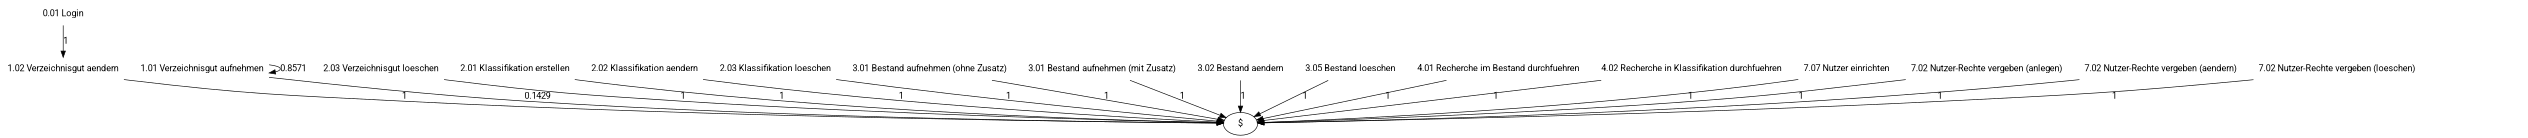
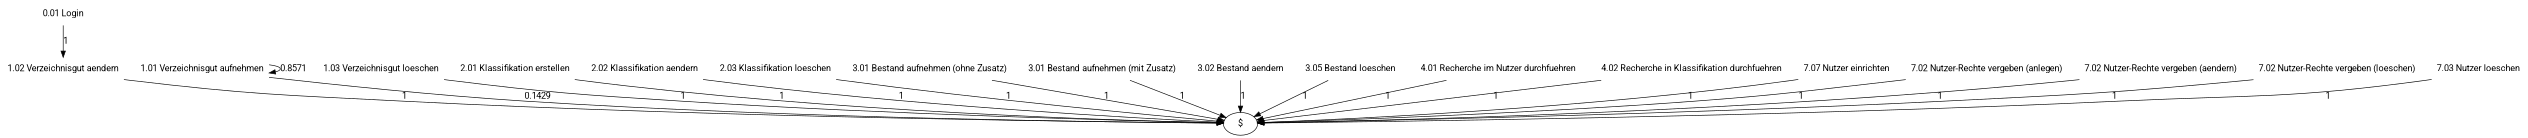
(381, 69) -> (381, 69)
(1498, 69) -> (1498, 69)
none -> (2478, 69)
